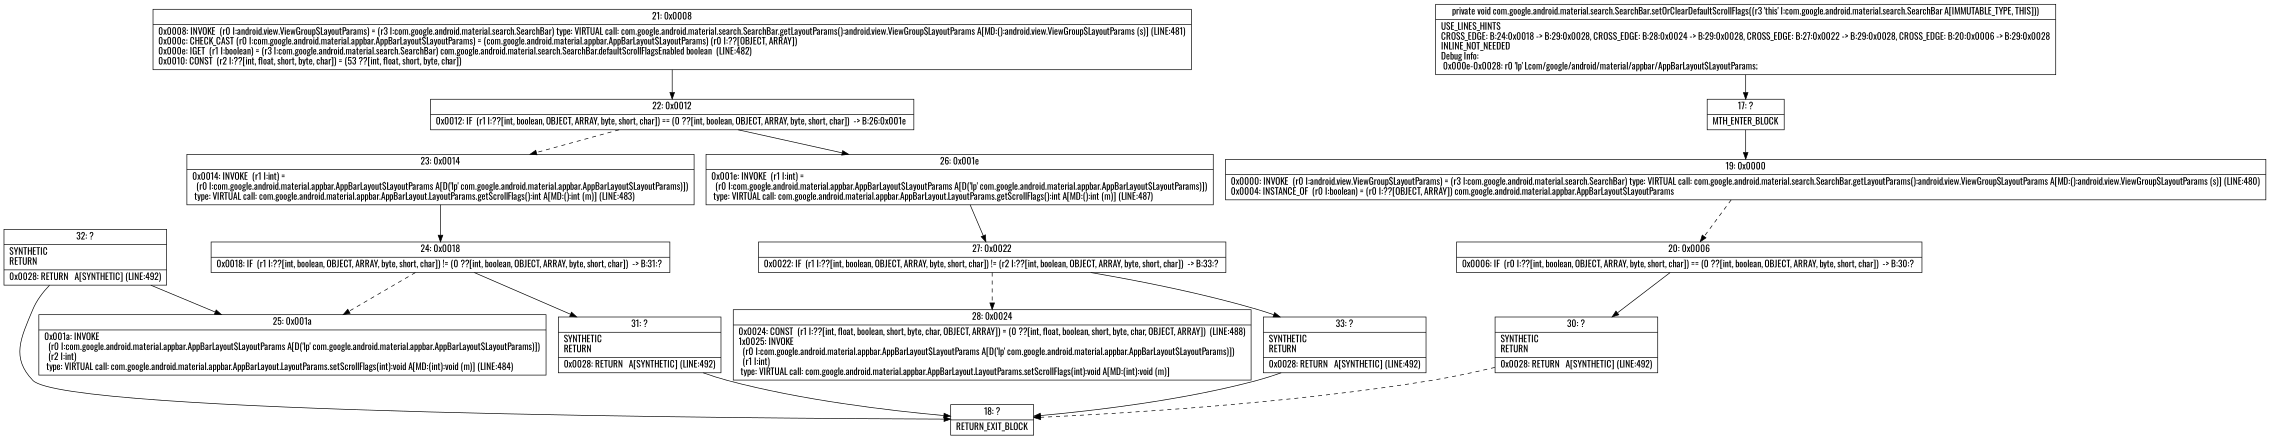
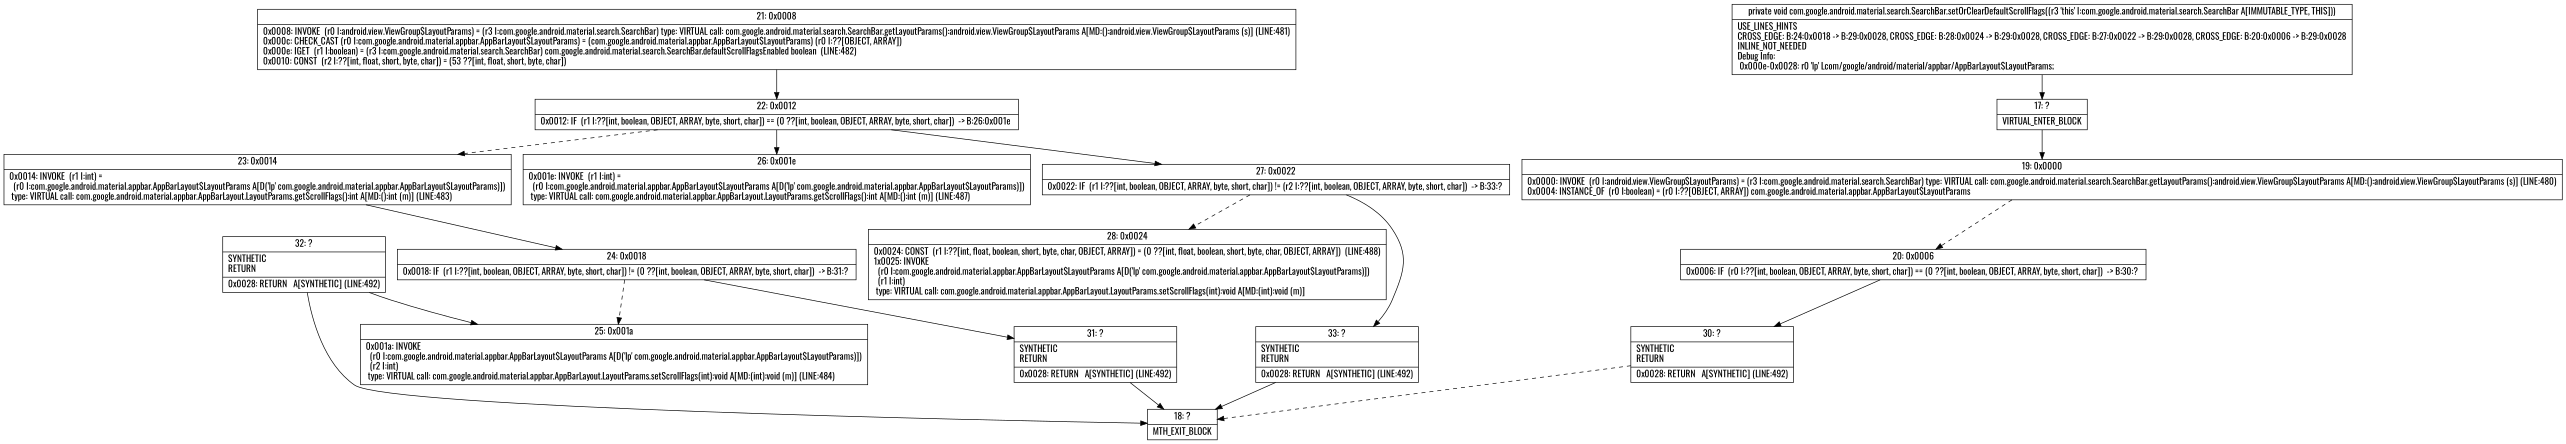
(1746, 122) -> (2042, 122)
(977, 220) -> (1023, 147)
(992, 427) -> (1182, 432)
